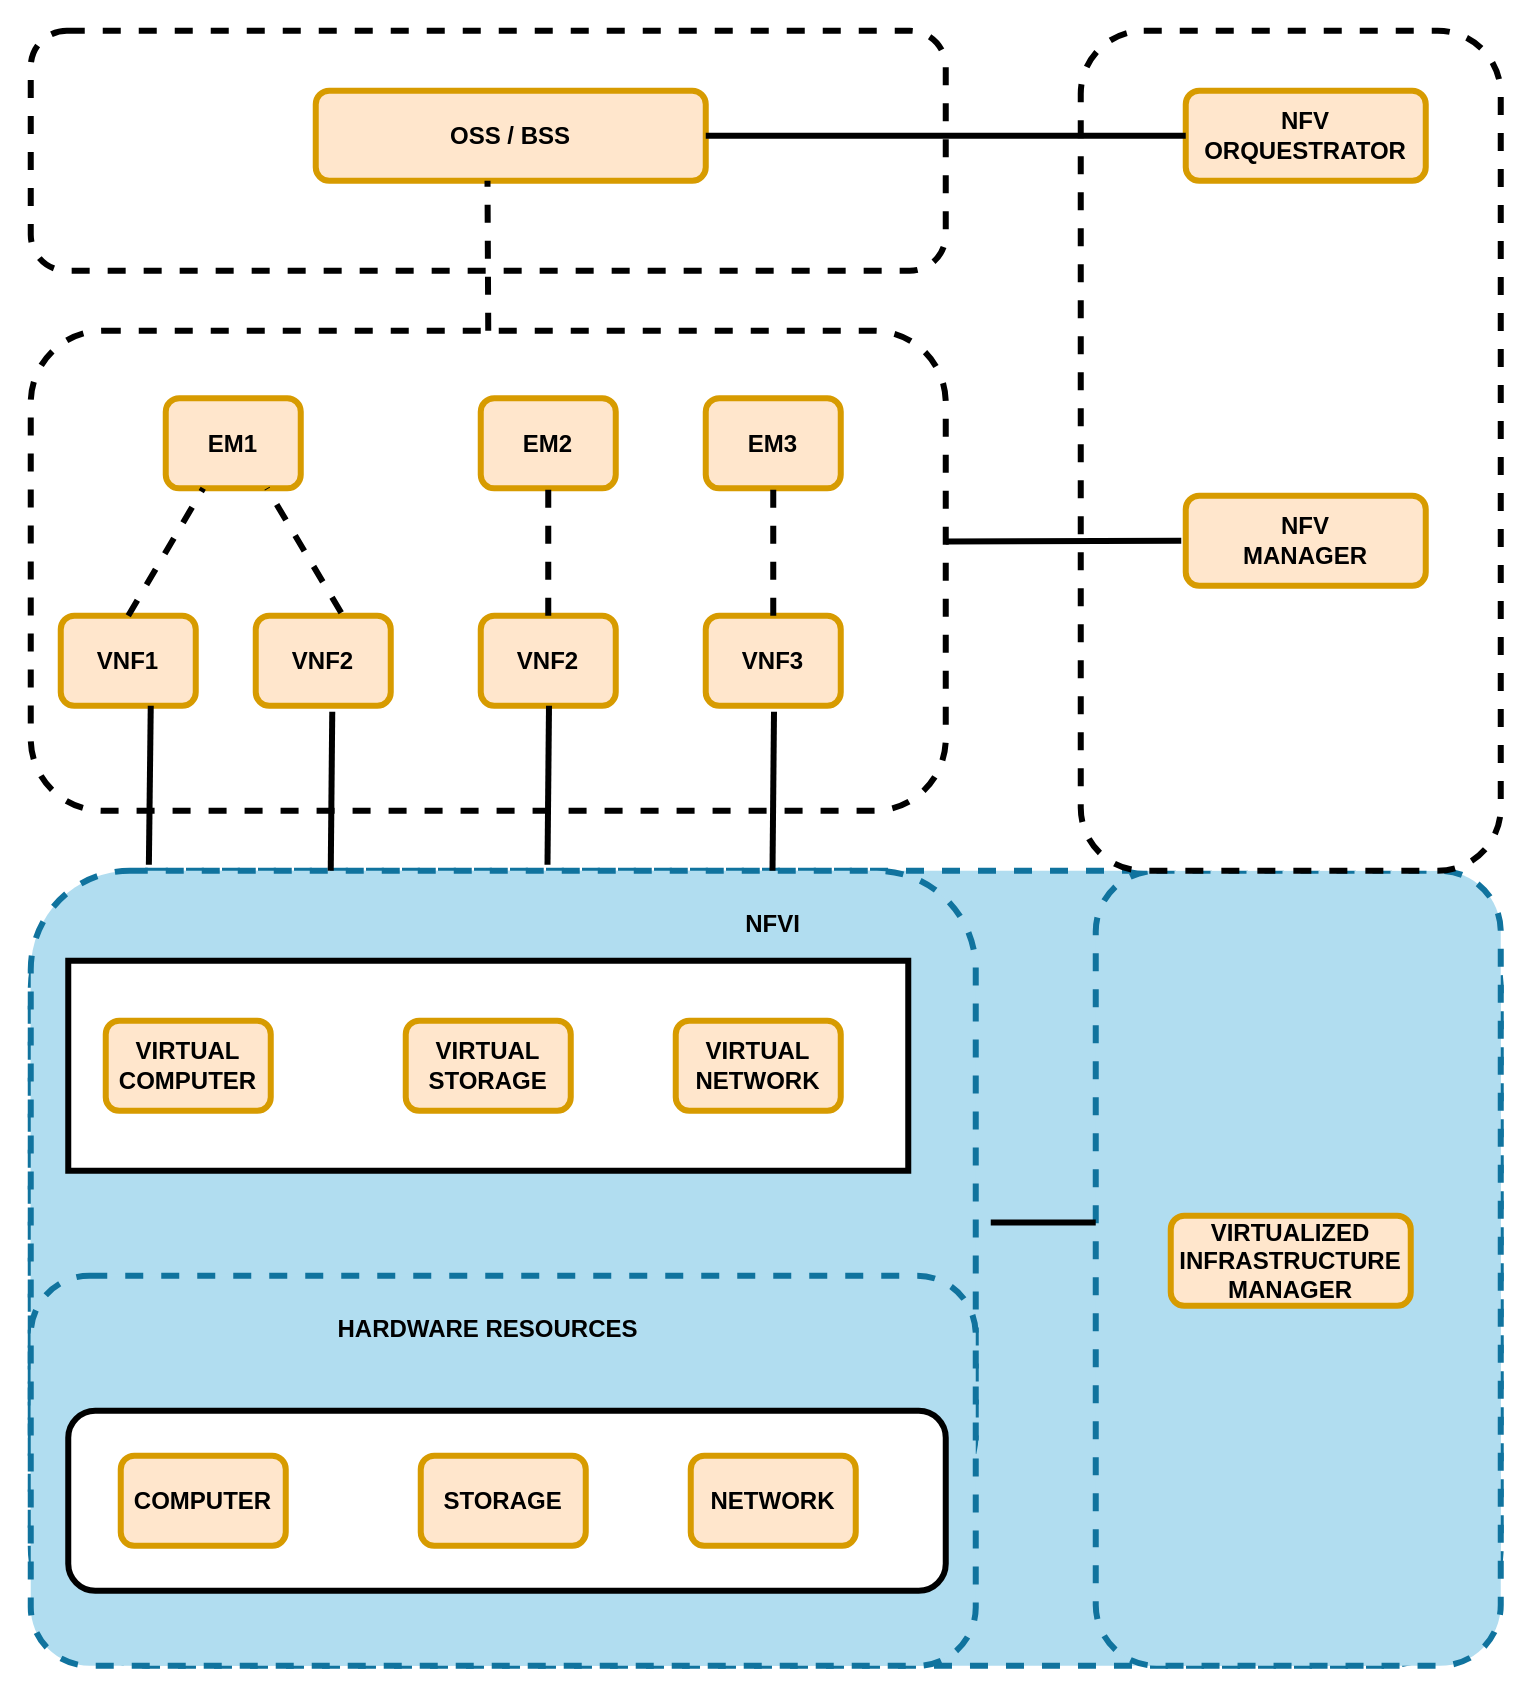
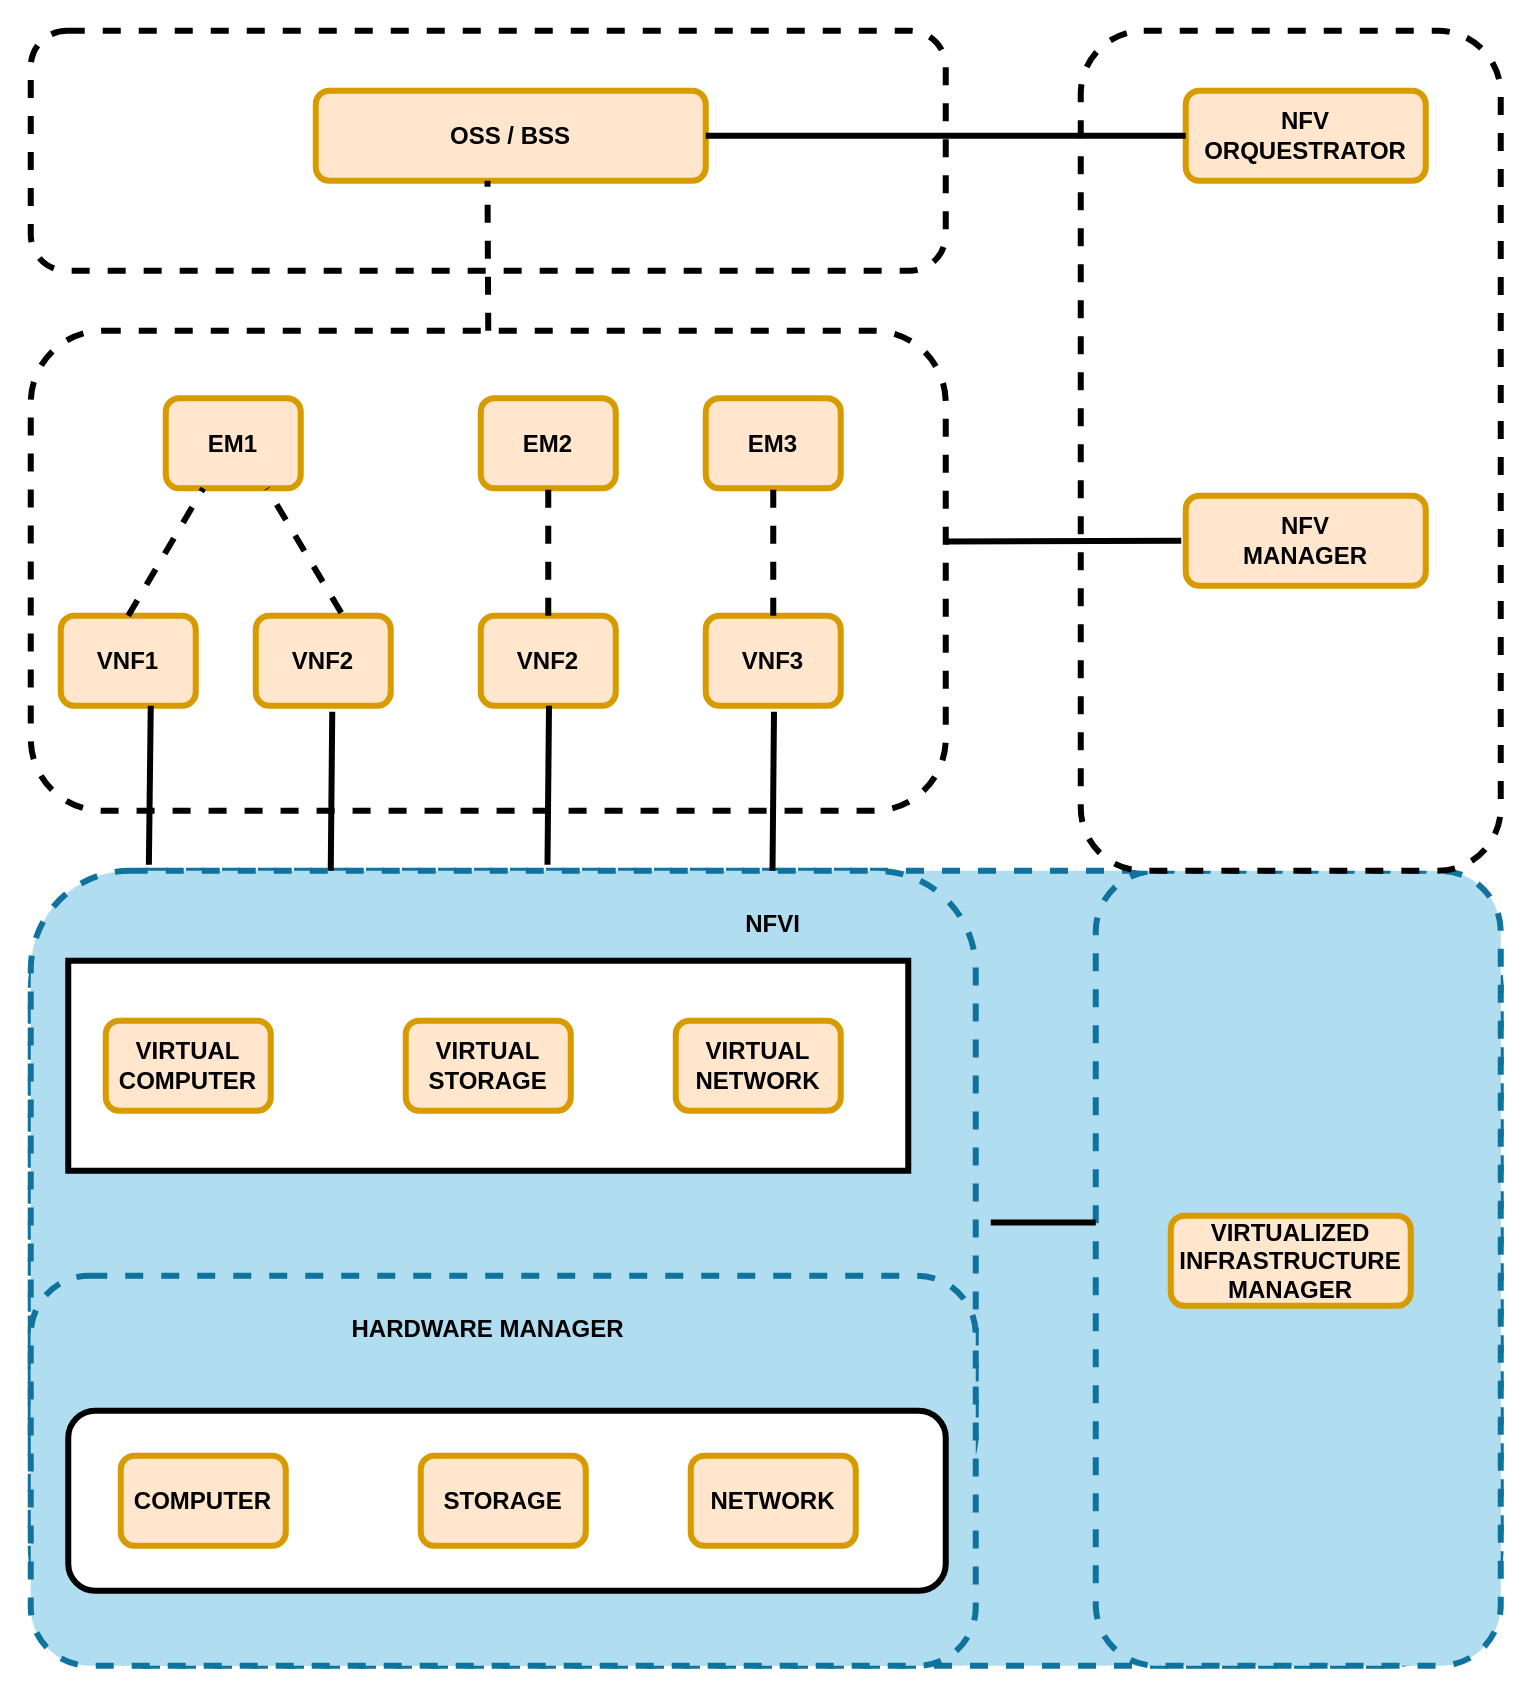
(488, 1328) -> (488, 1328)
